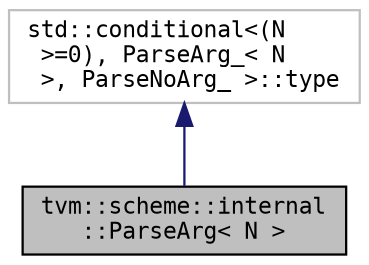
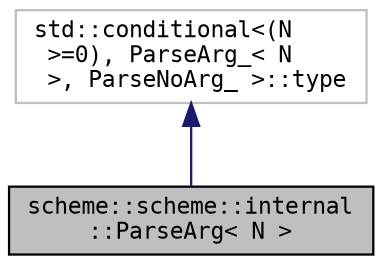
(184, 221) -> (191, 221)
